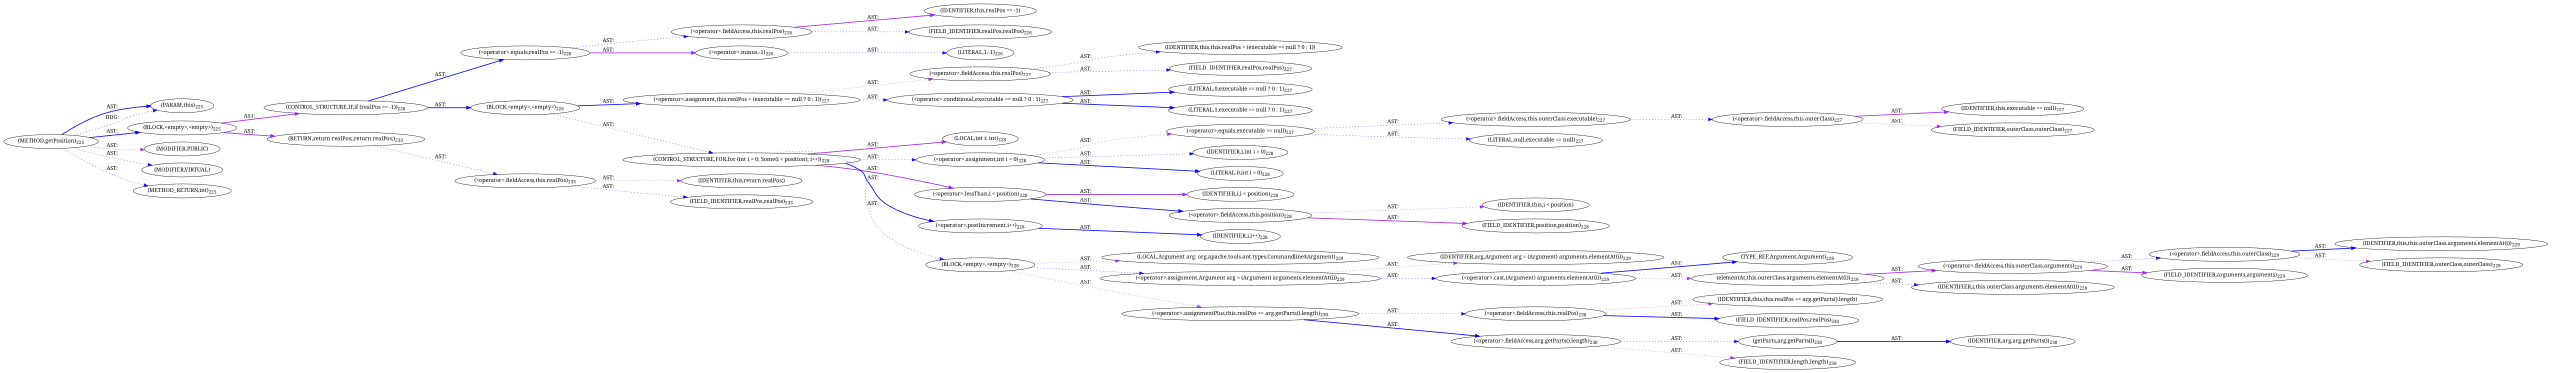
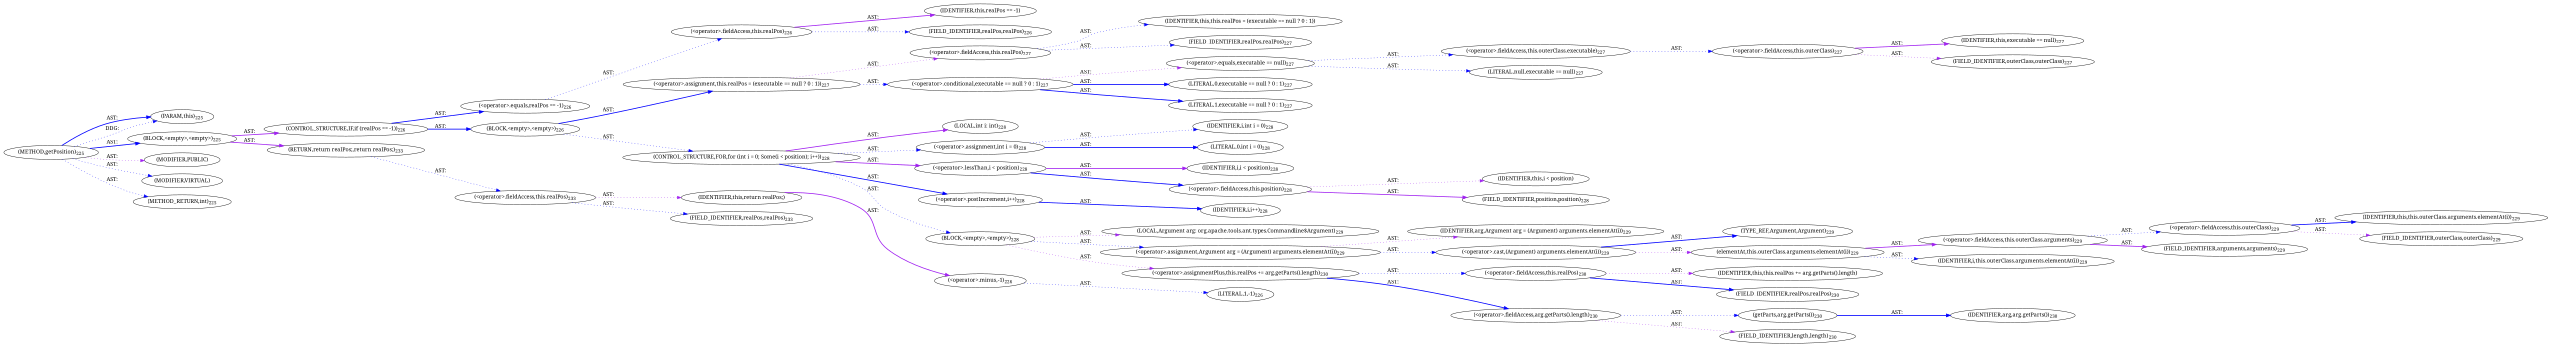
(641, 53) -> (872, 221)
(1099, 142) -> (1109, 73)
